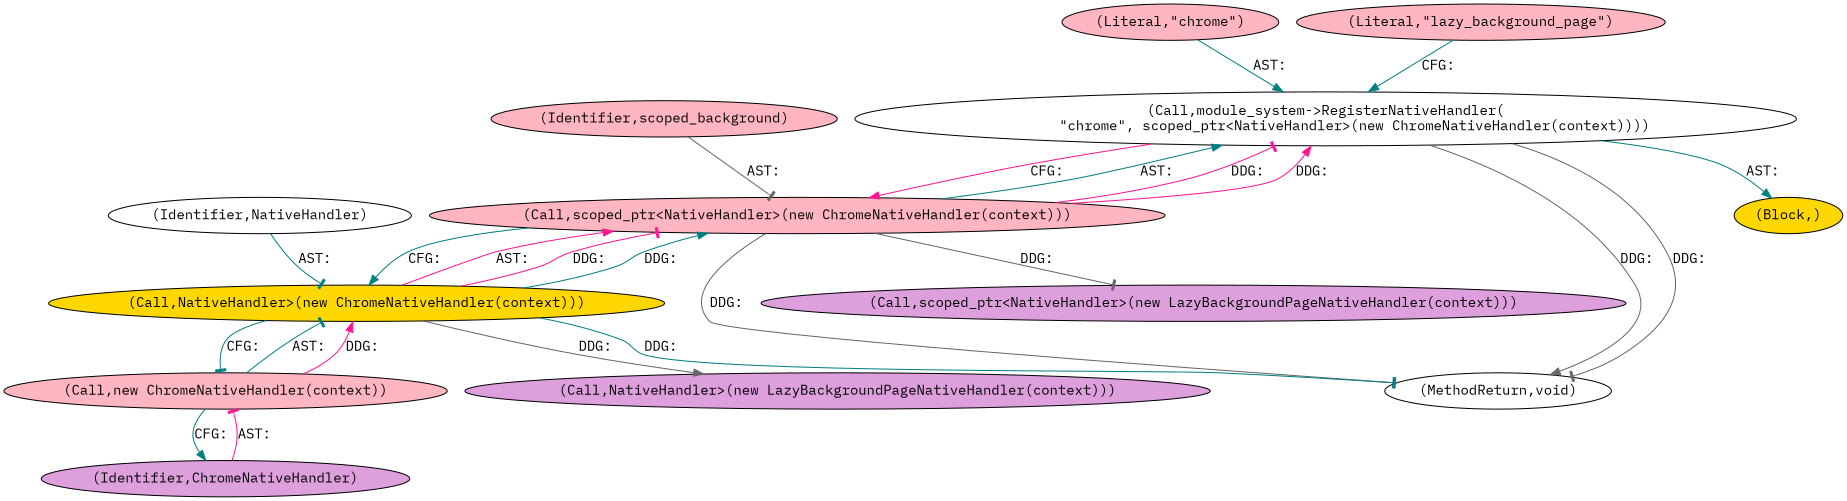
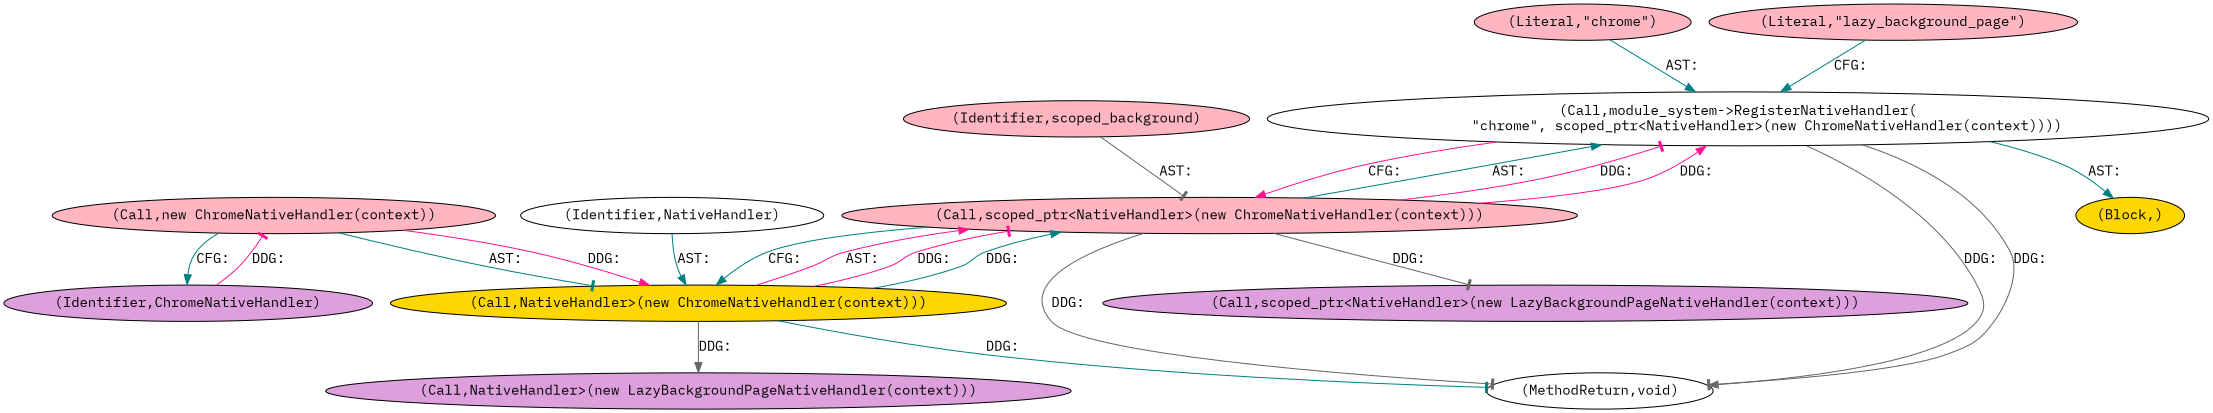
(292, 261) -> (674, 255)
(232, 334) -> none
(259, 435) -> (273, 259)
